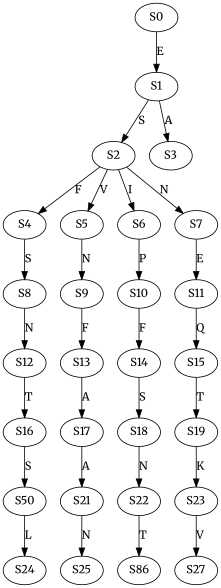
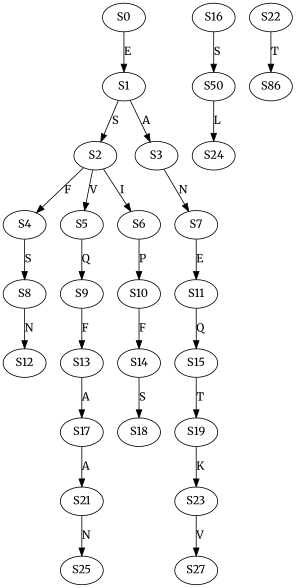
(152, 188) -> (174, 187)
(86, 259) -> (86, 259)
(25, 394) -> none
(139, 463) -> none
